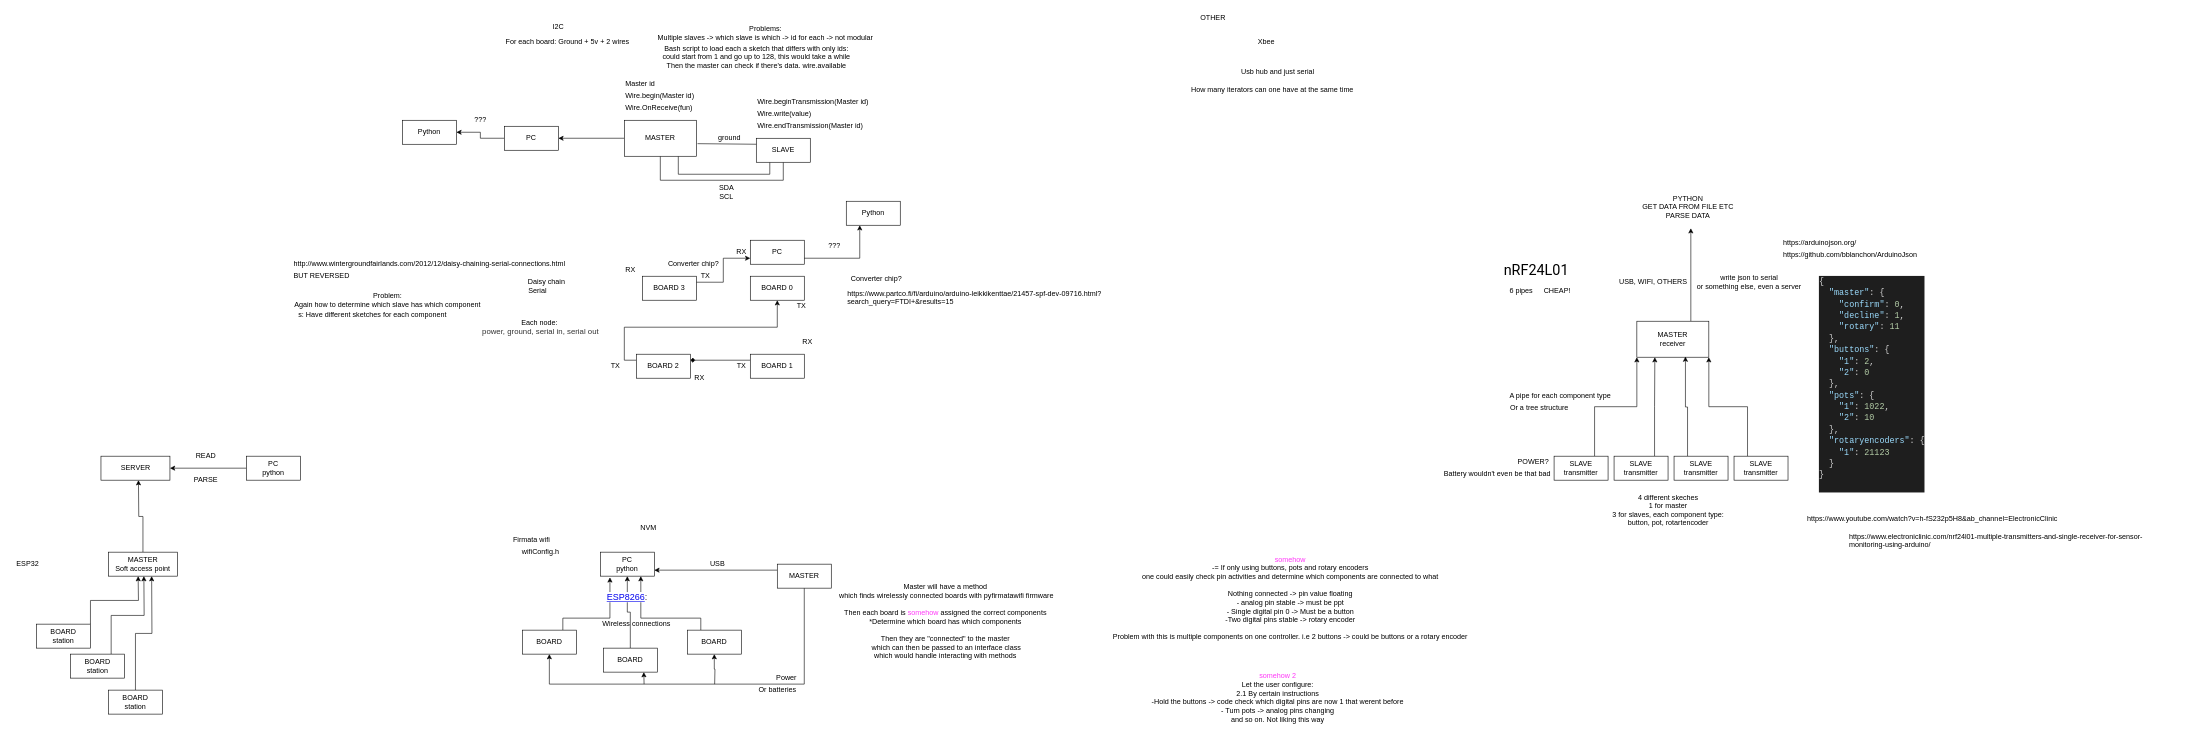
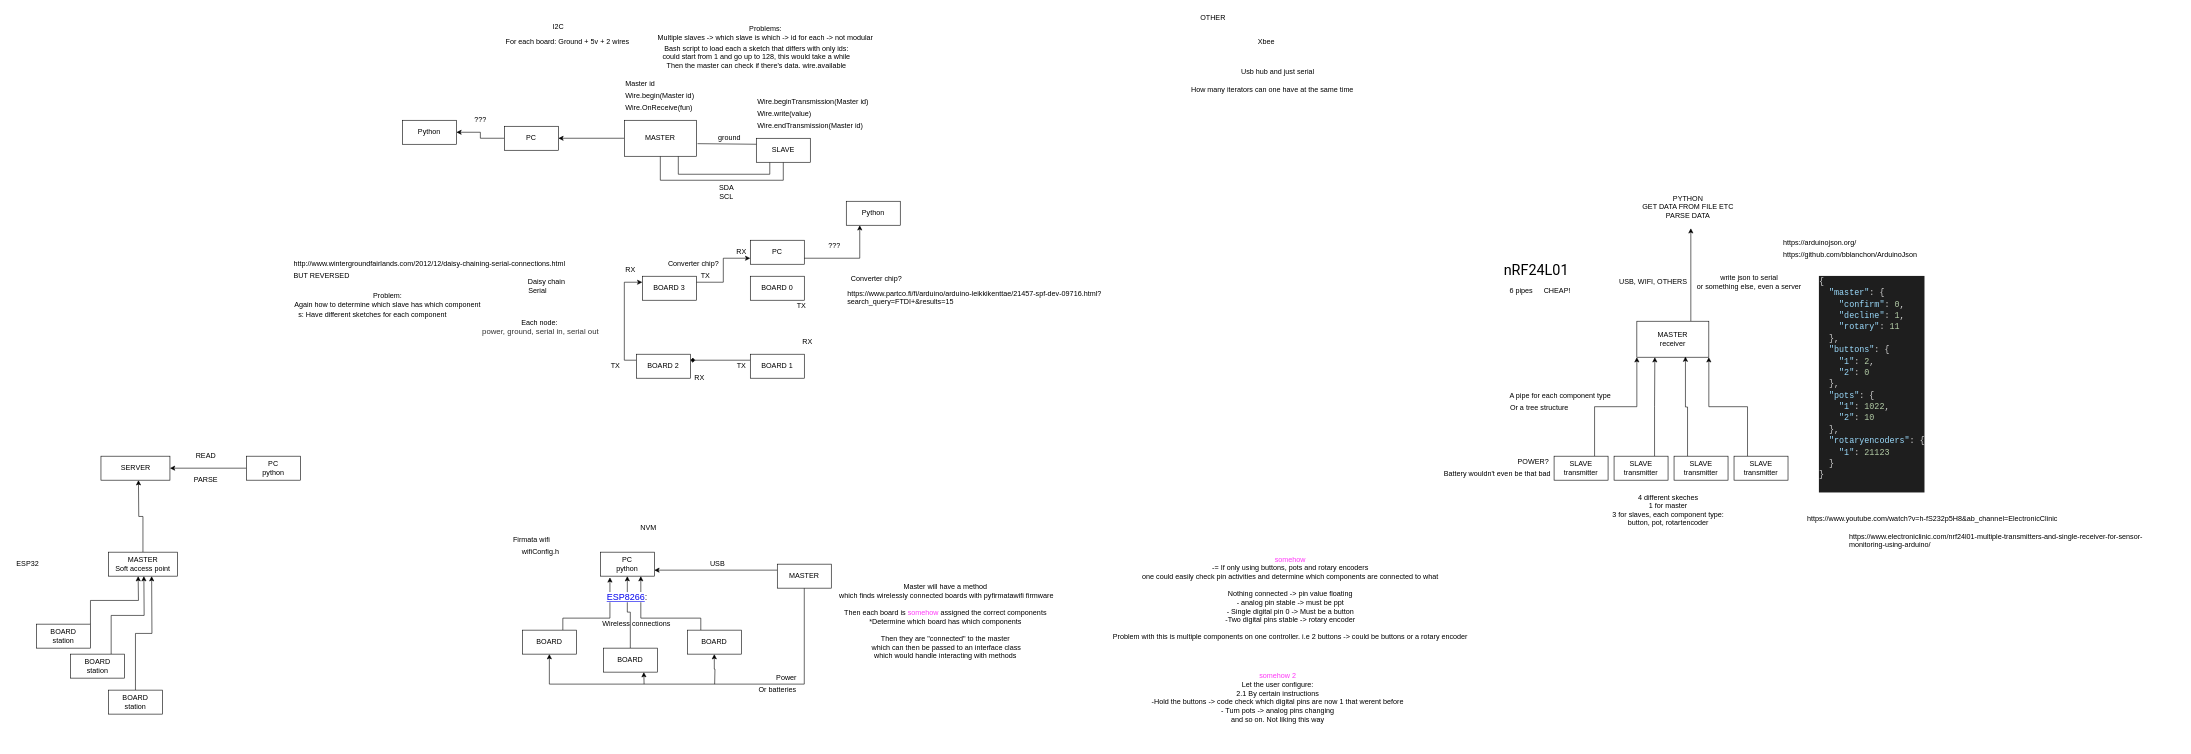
(777, 305) -> (624, 282)
